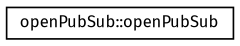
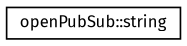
(120, 23) -> (94, 23)
